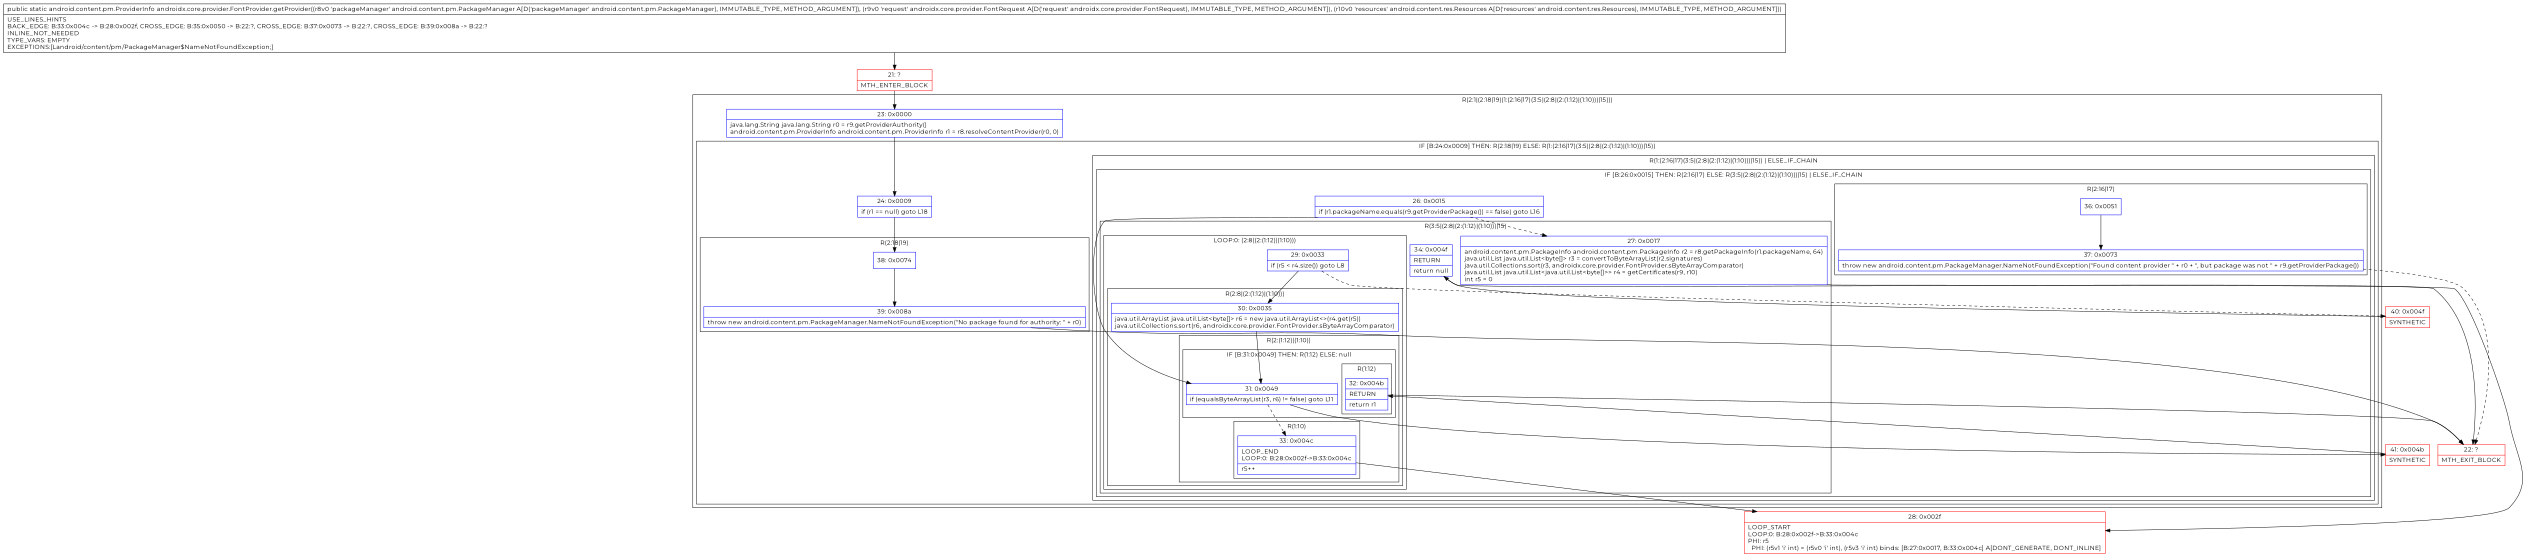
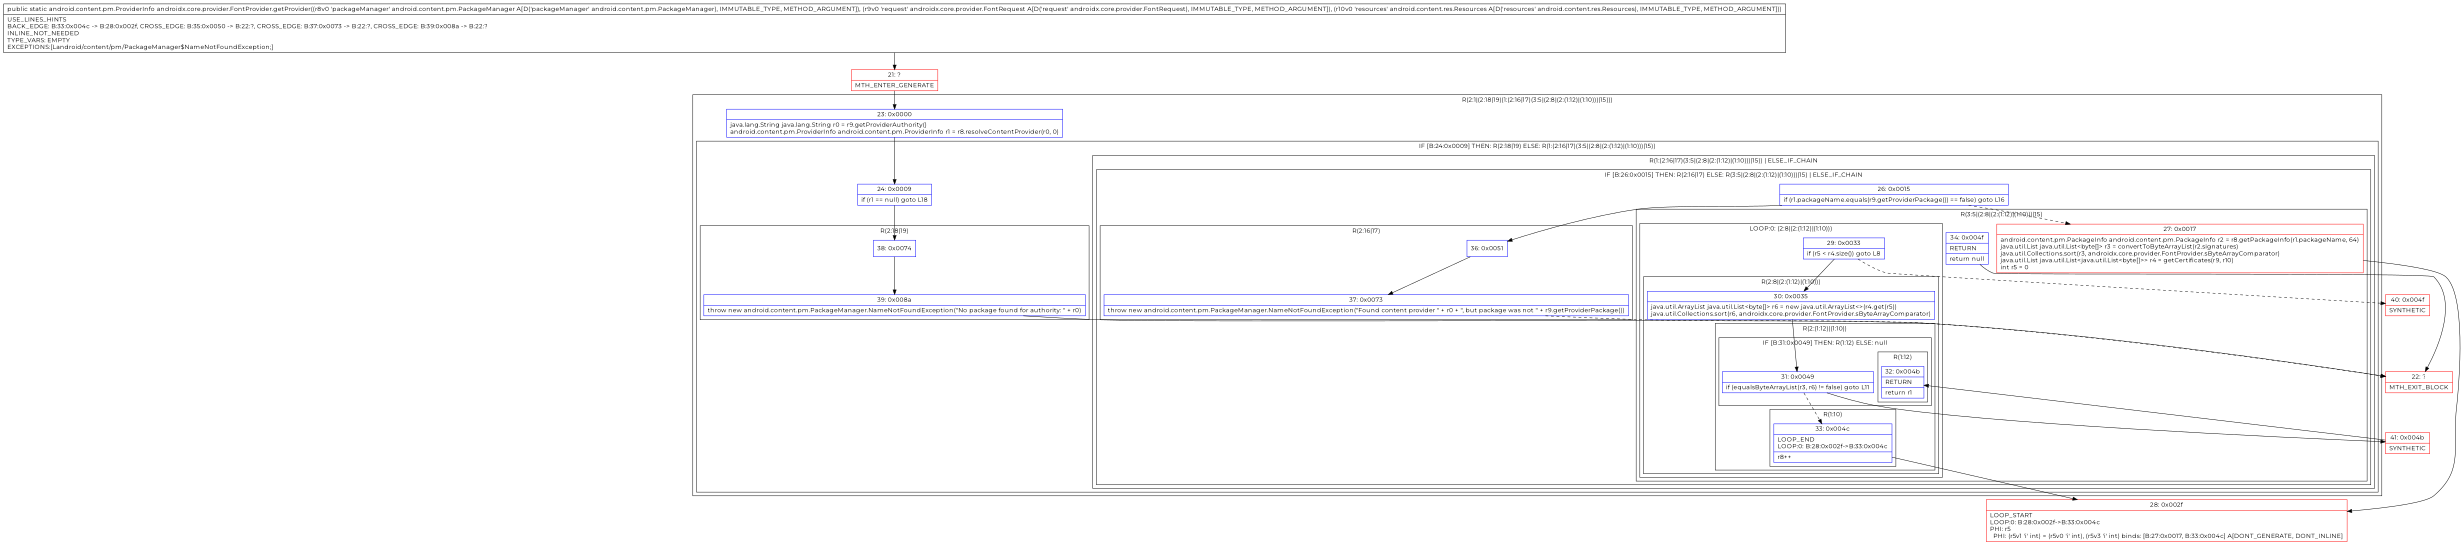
(895, 85) -> (895, 85)
(1169, 218) -> (1631, 210)
(1644, 260) -> (2180, 248)
(1915, 308) -> none
(1928, 405) -> none
(1249, 469) -> (1785, 457)
